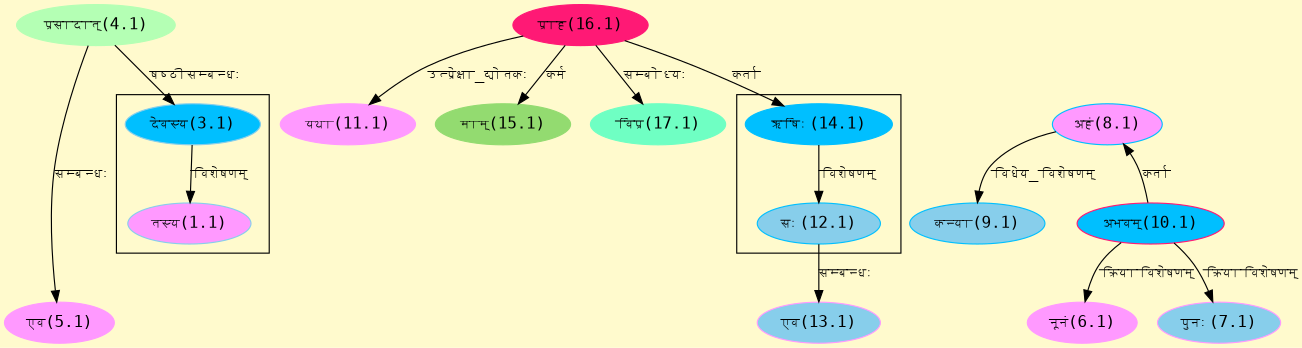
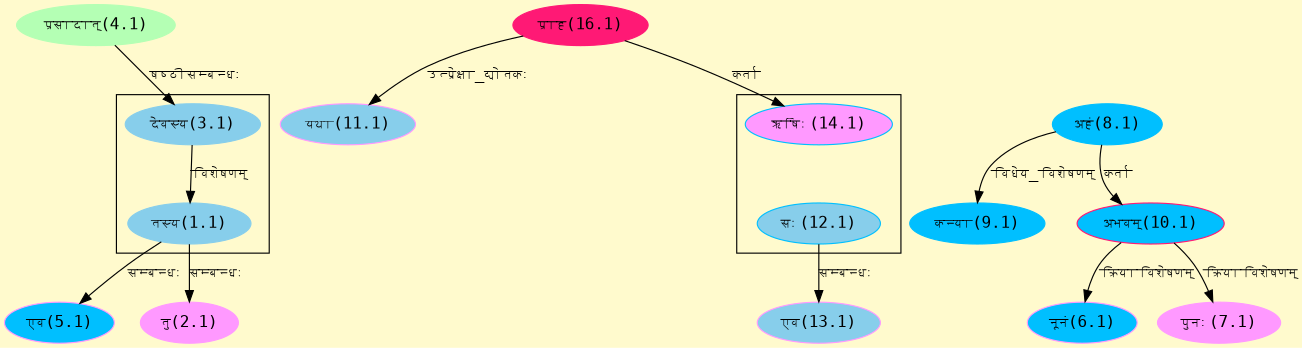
(193, 124) -> (193, 124)
(348, 124) -> (348, 124)
(503, 124) -> none
(658, 124) -> none
(819, 124) -> (819, 124)
(1107, 124) -> (1107, 124)
(55, 166) -> (124, 267)
(819, 168) -> none
(1142, 177) -> (1101, 172)
(189, 223) -> (189, 223)
(977, 223) -> (977, 223)
(59, 323) -> (59, 323)
none -> (189, 323)
(1082, 323) -> (1082, 323)
(1219, 323) -> (1219, 323)
